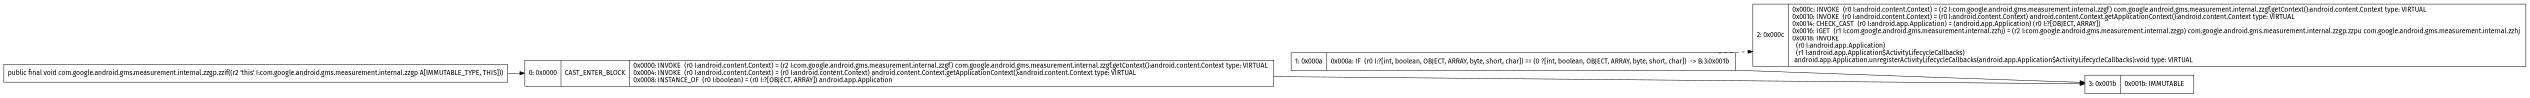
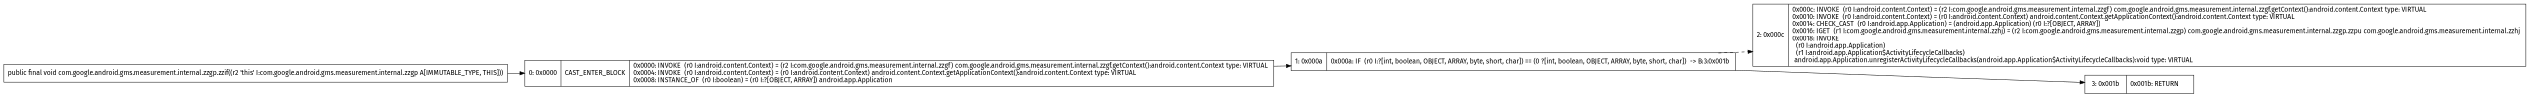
(1677, 80) -> (1280, 66)
(2157, 84) -> (2157, 84)
